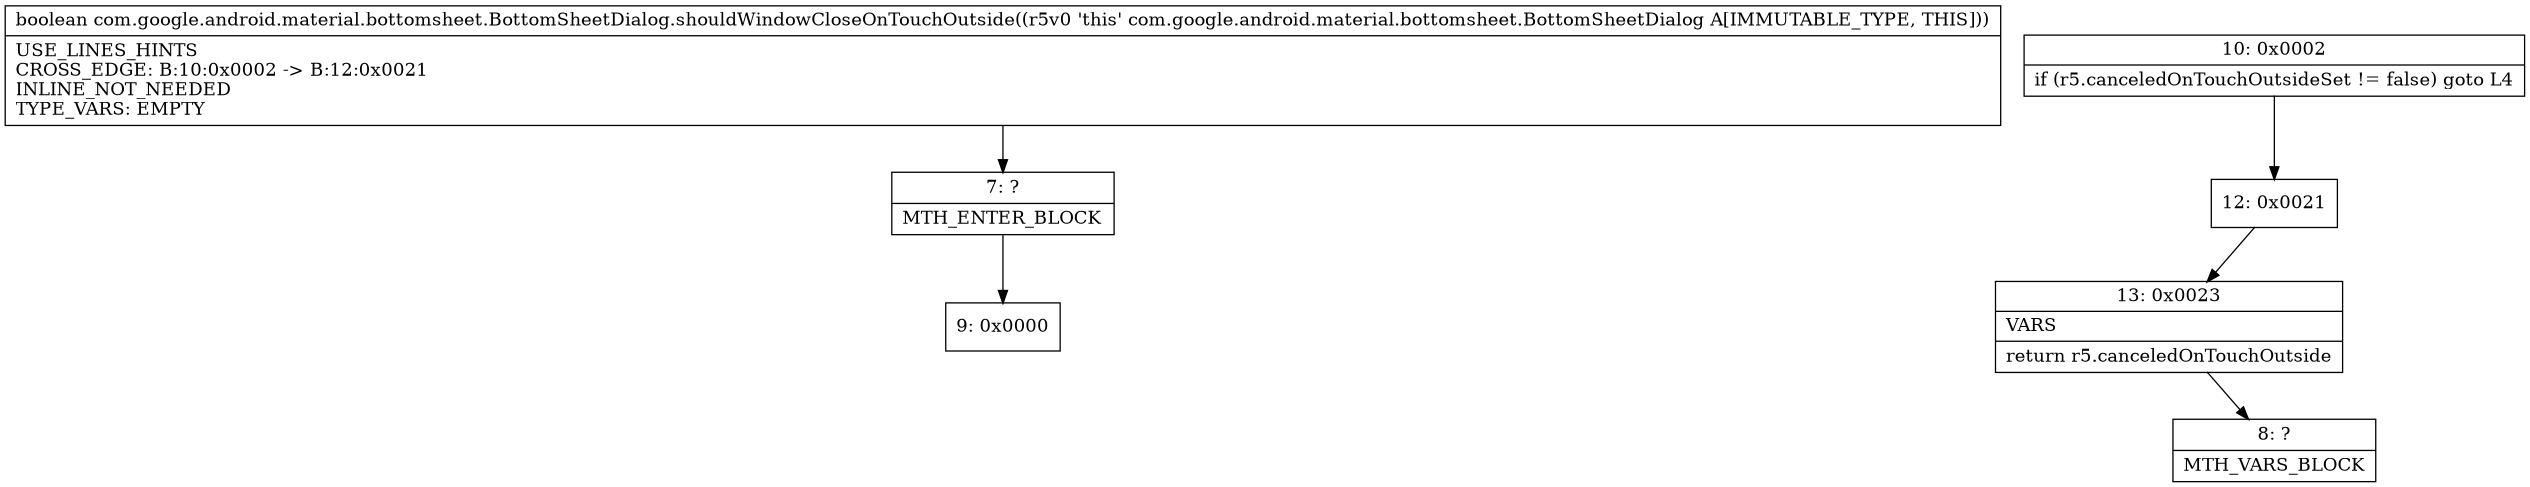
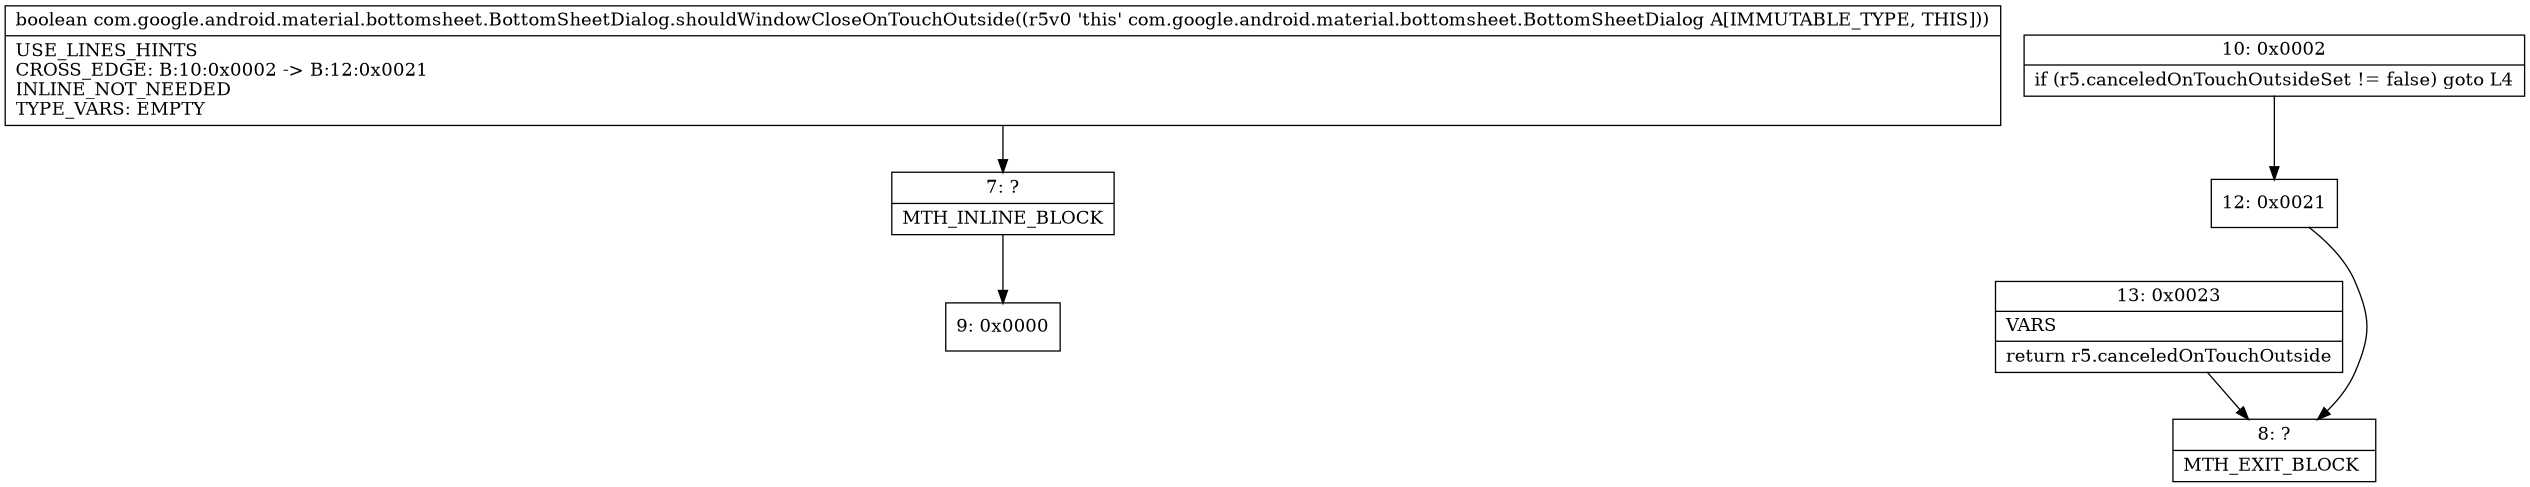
(1002, 218) -> (1003, 218)
(2235, 250) -> (2366, 315)
(2274, 465) -> (2272, 465)
